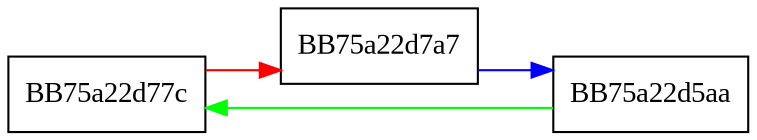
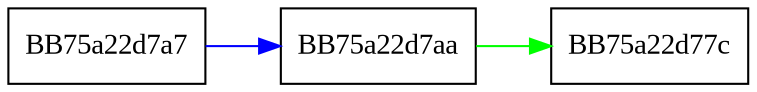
(233, 70) -> none
(651, 94) -> (378, 46)
